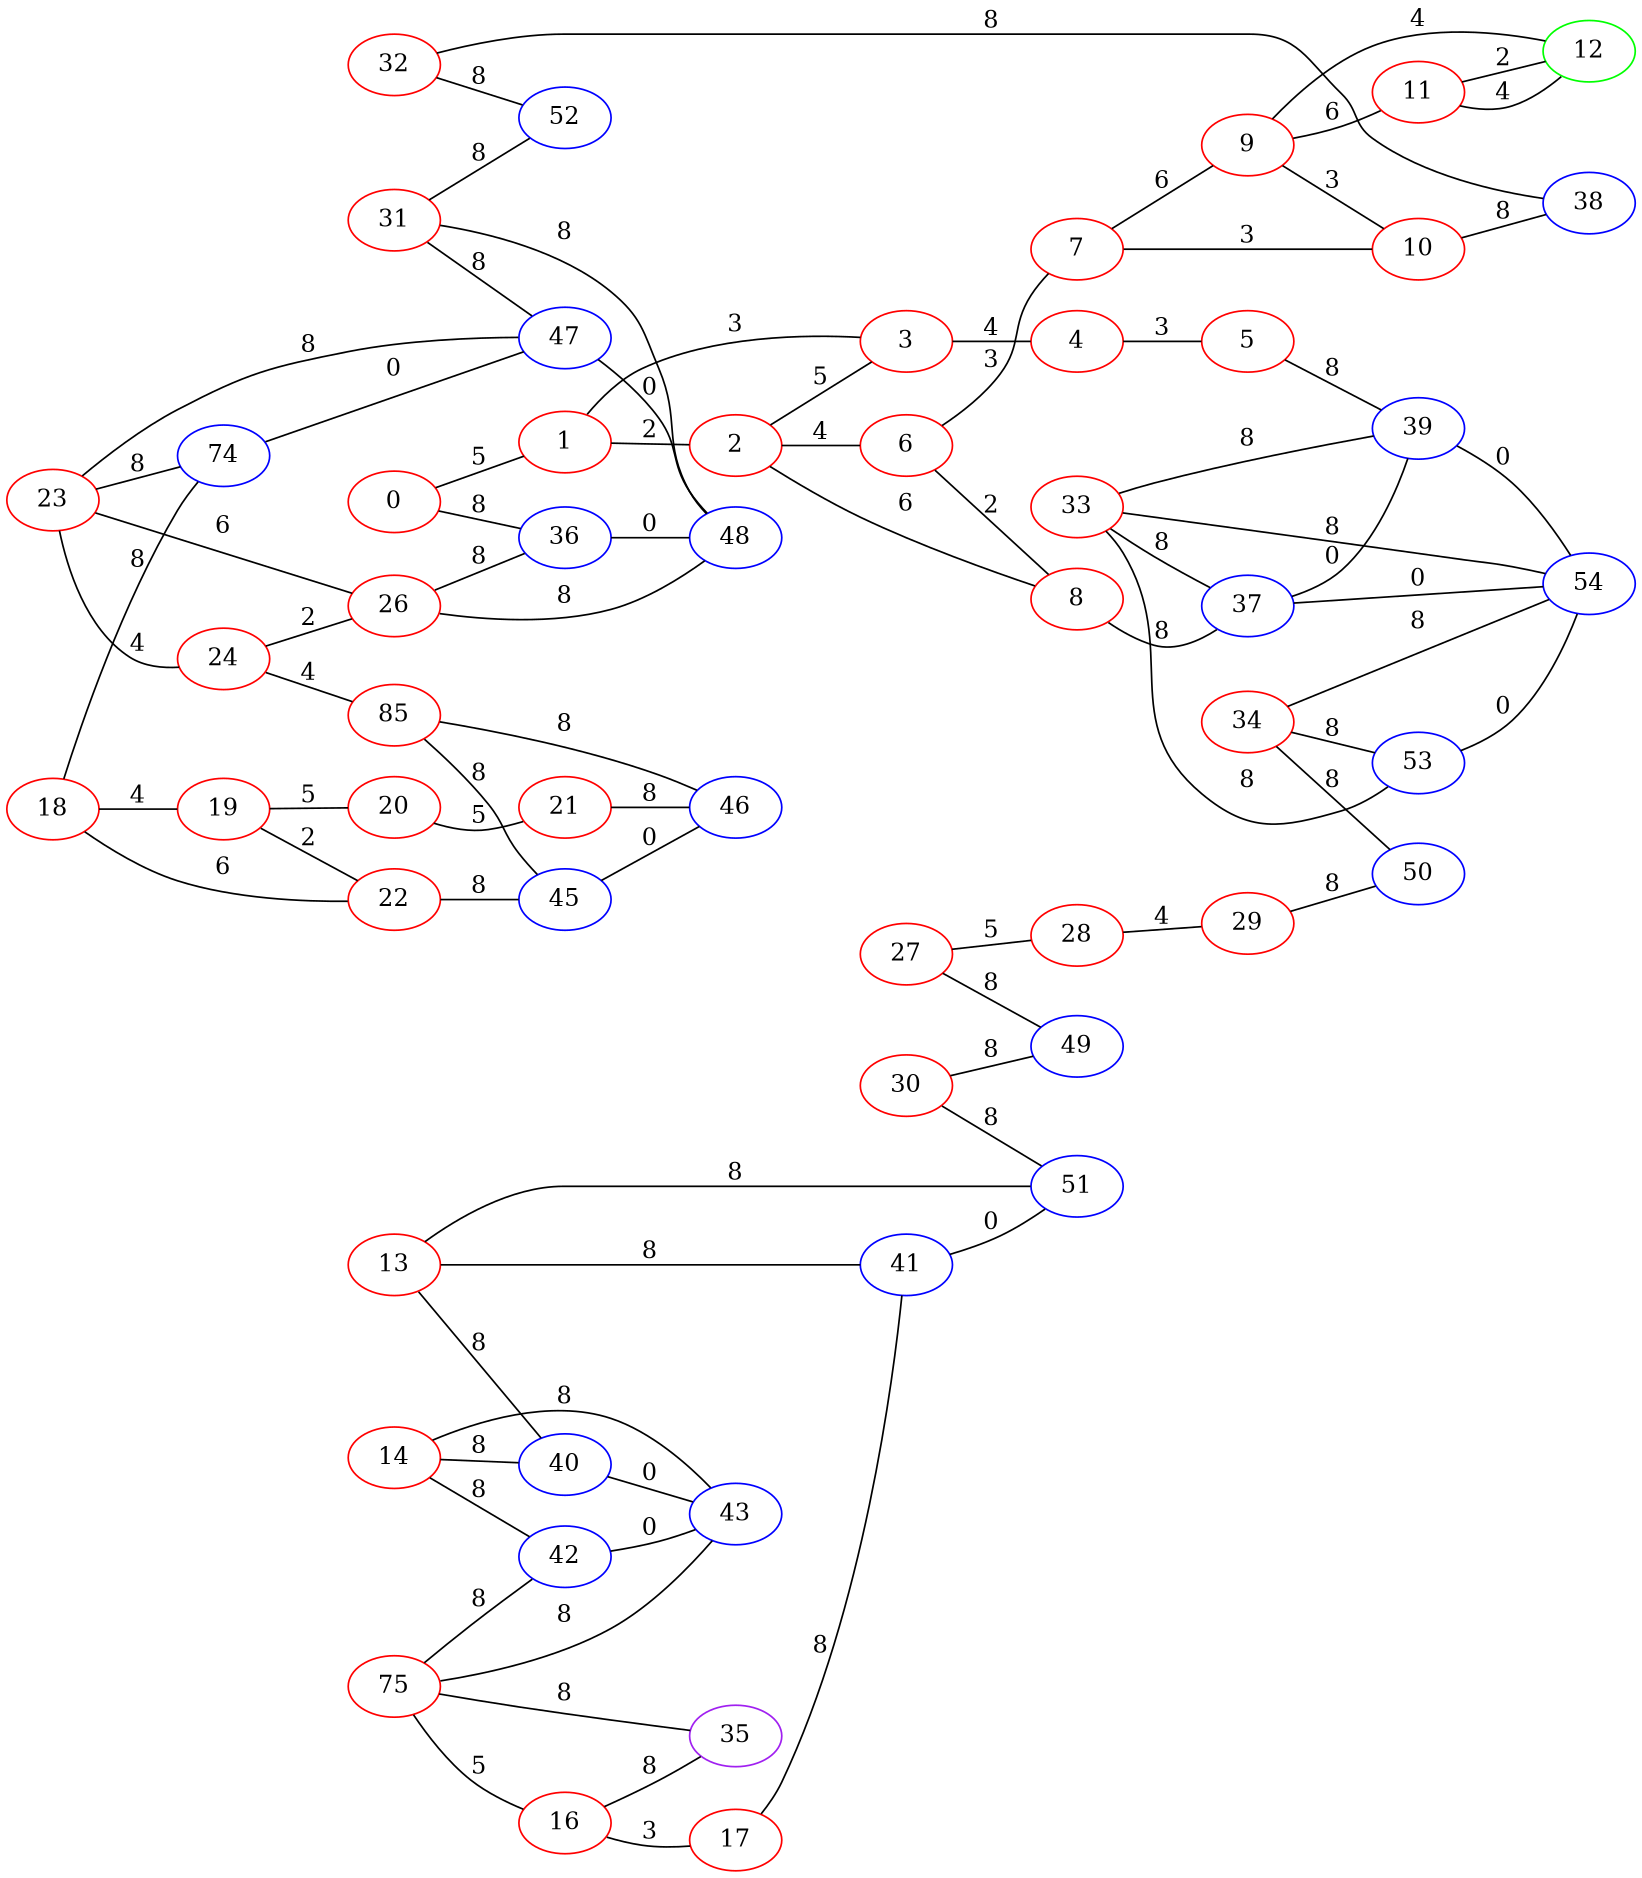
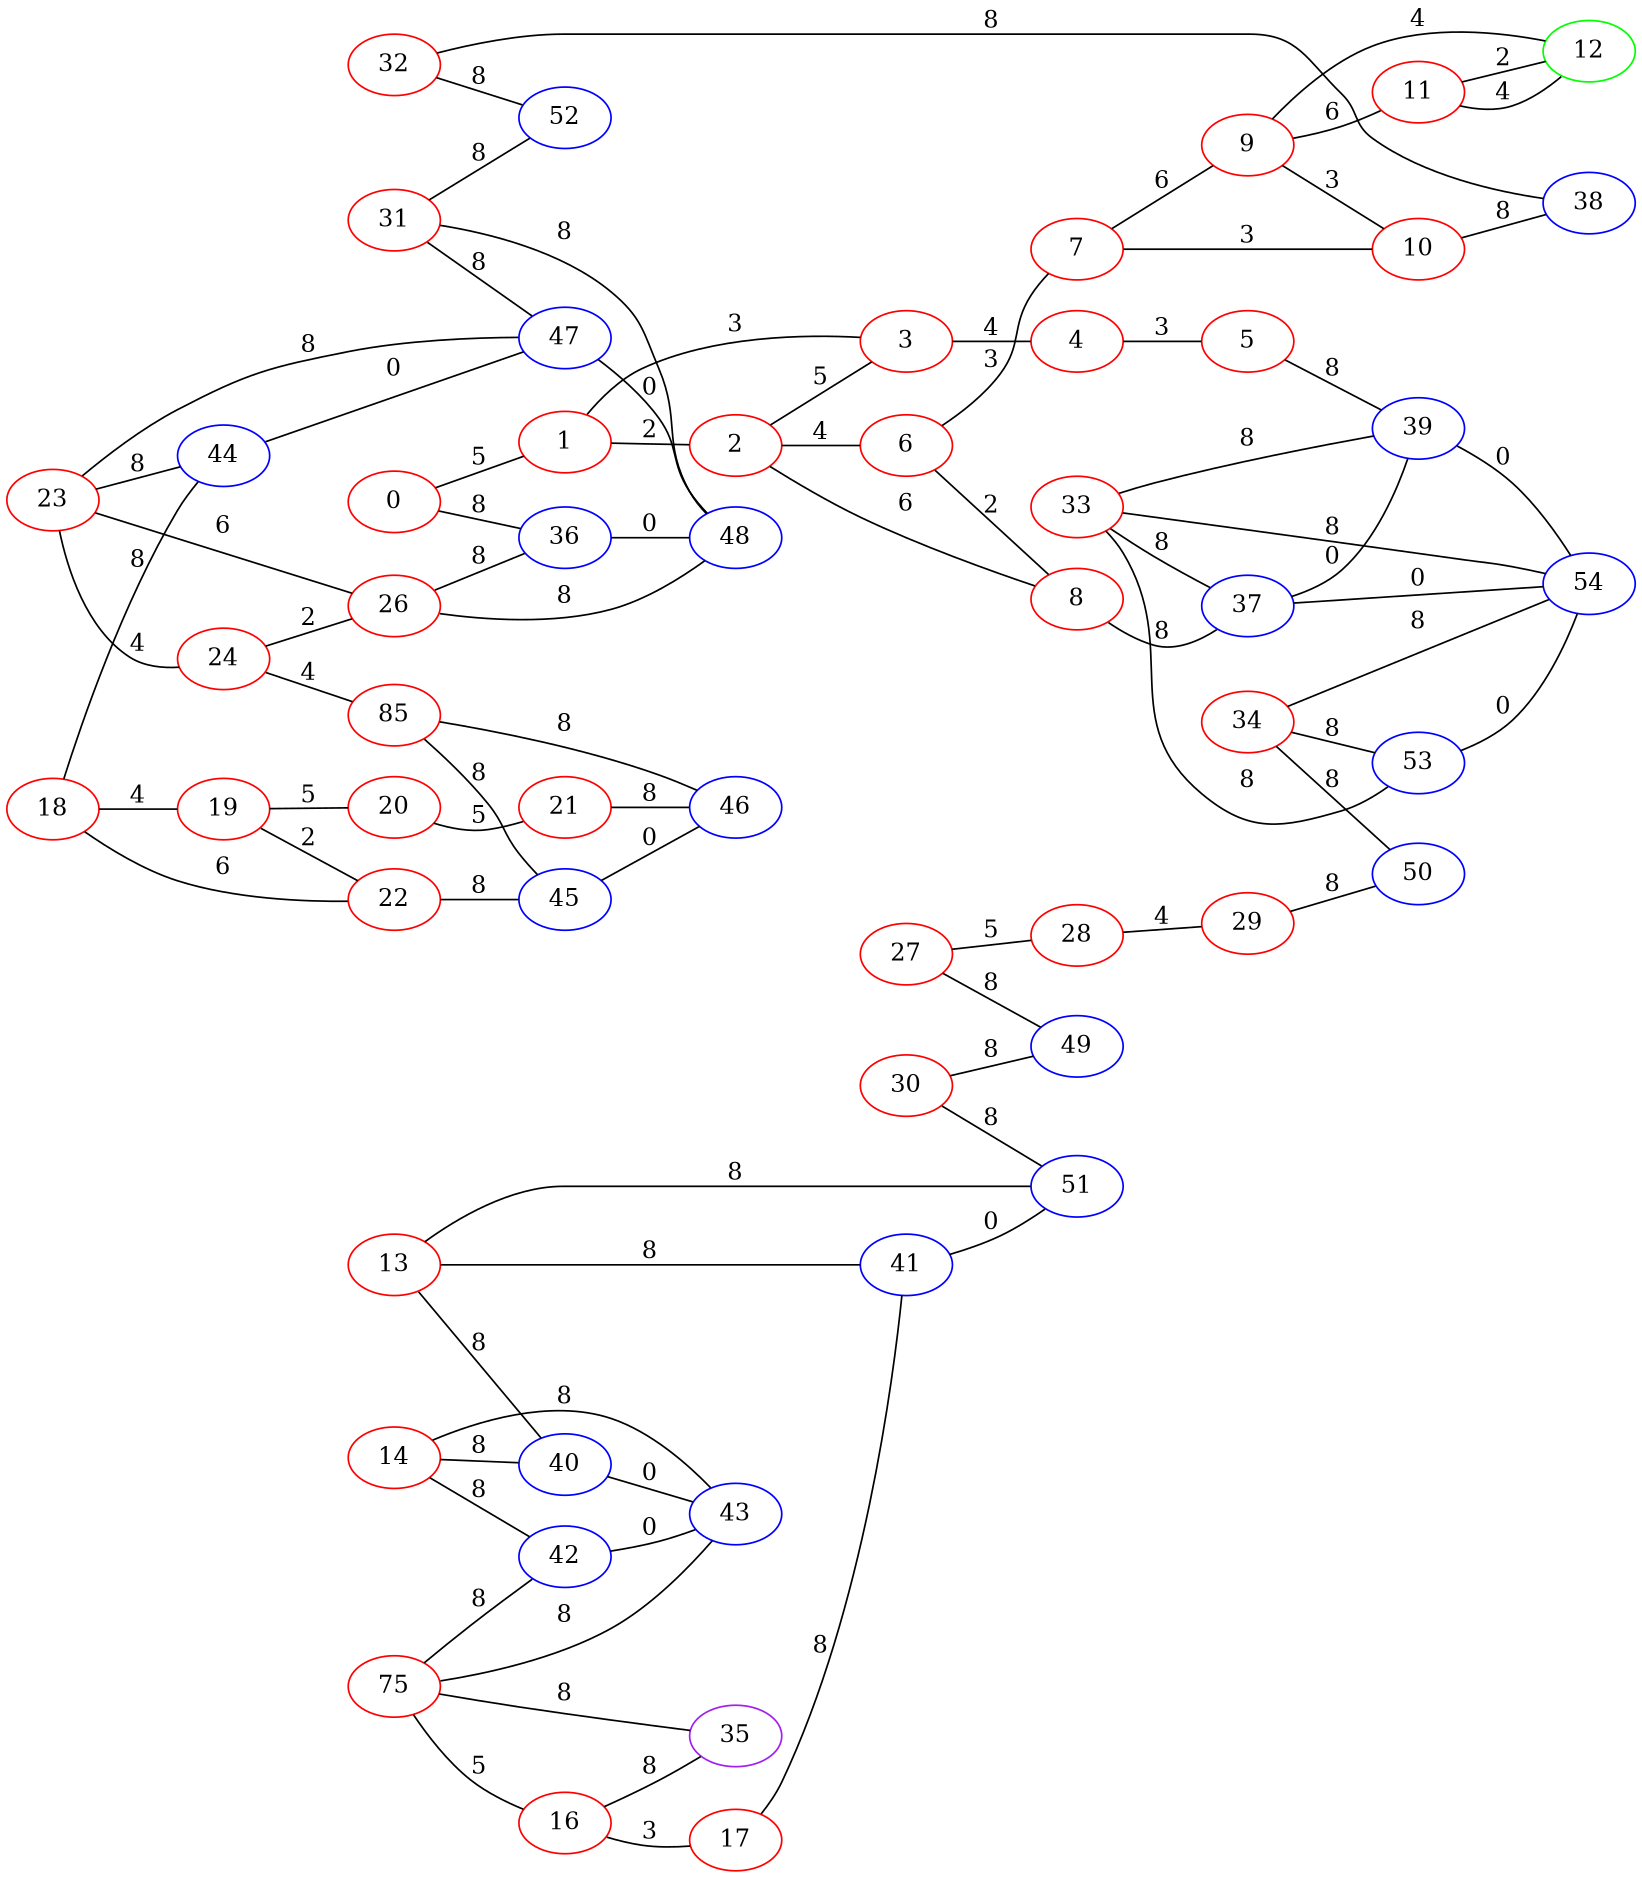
(224, 456) -> (224, 456)
